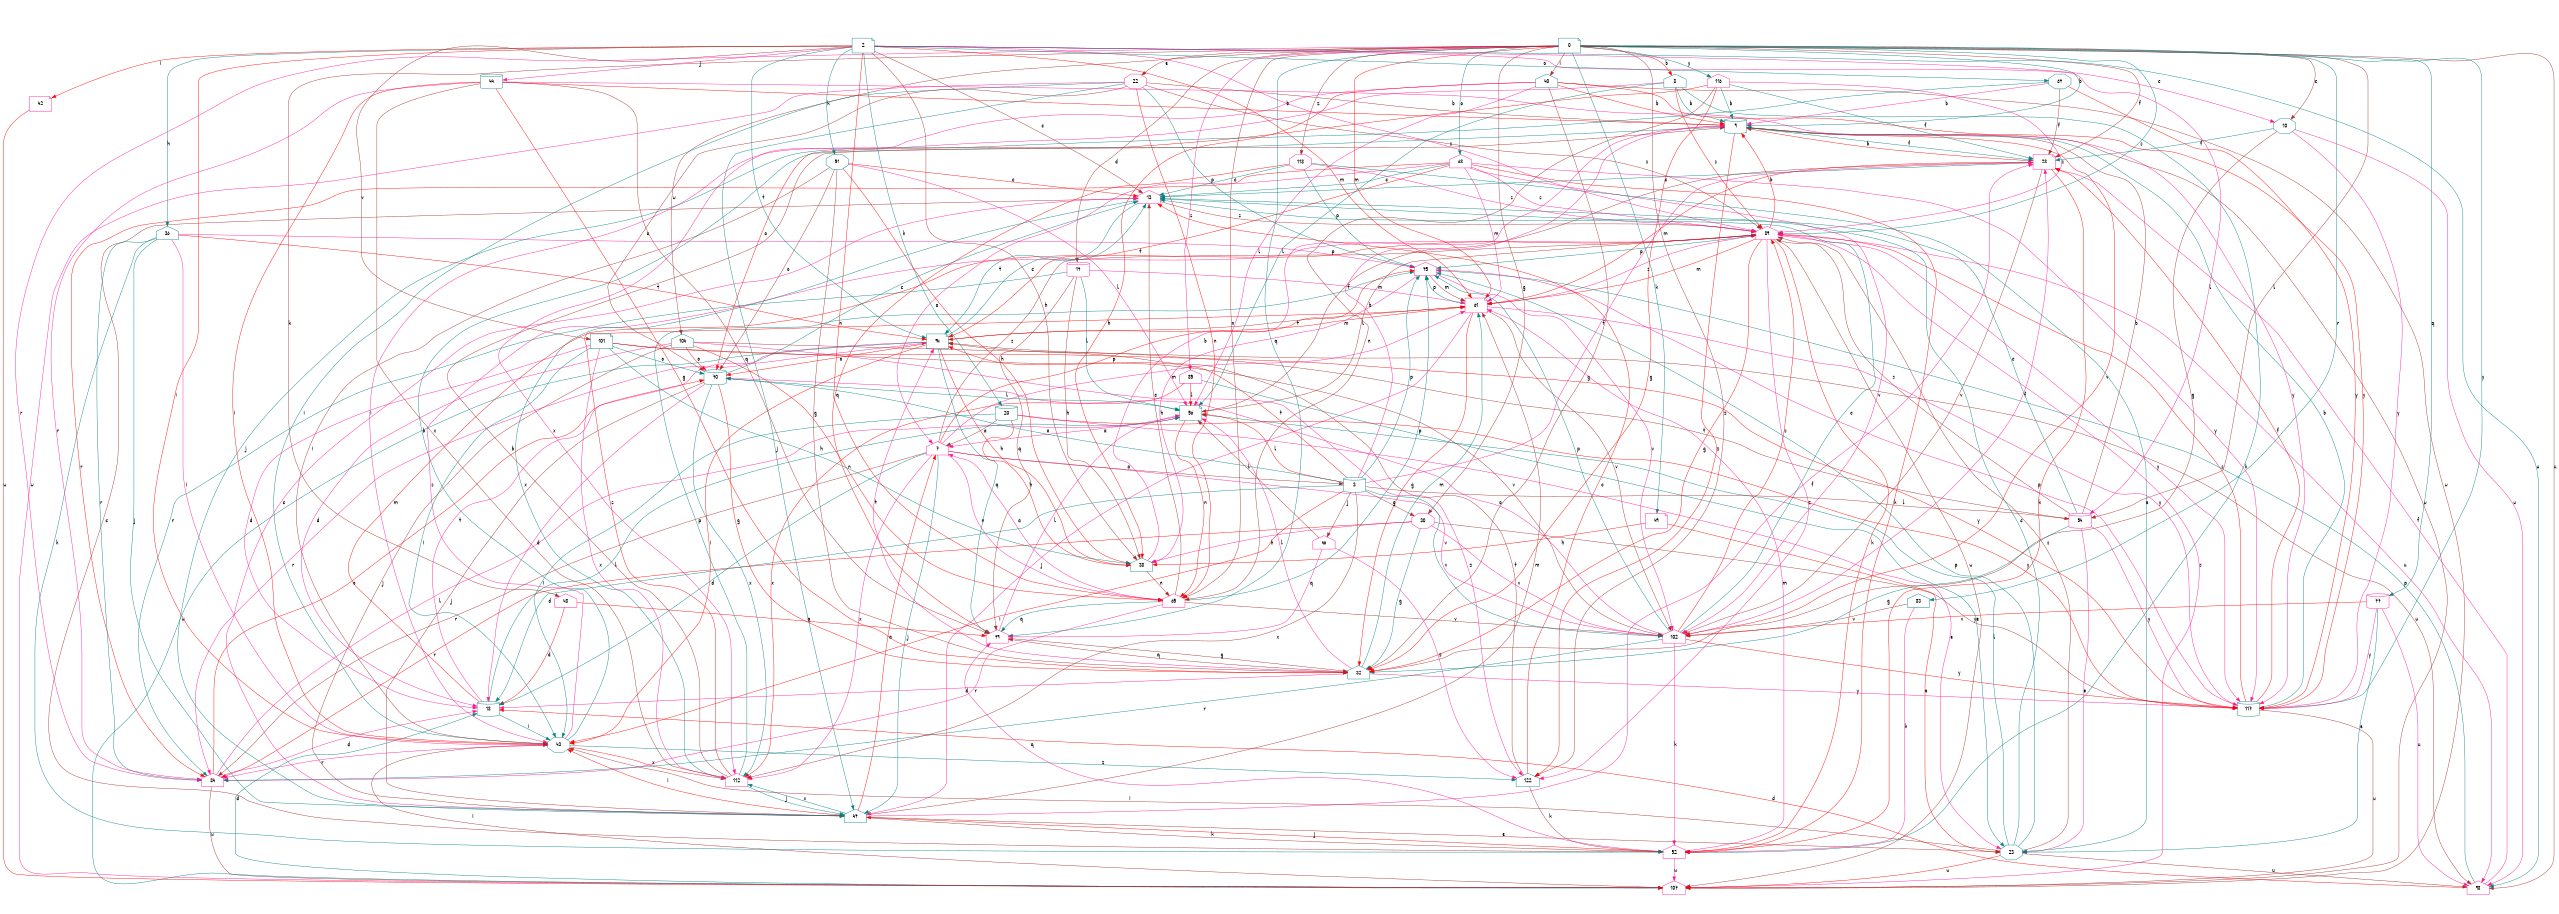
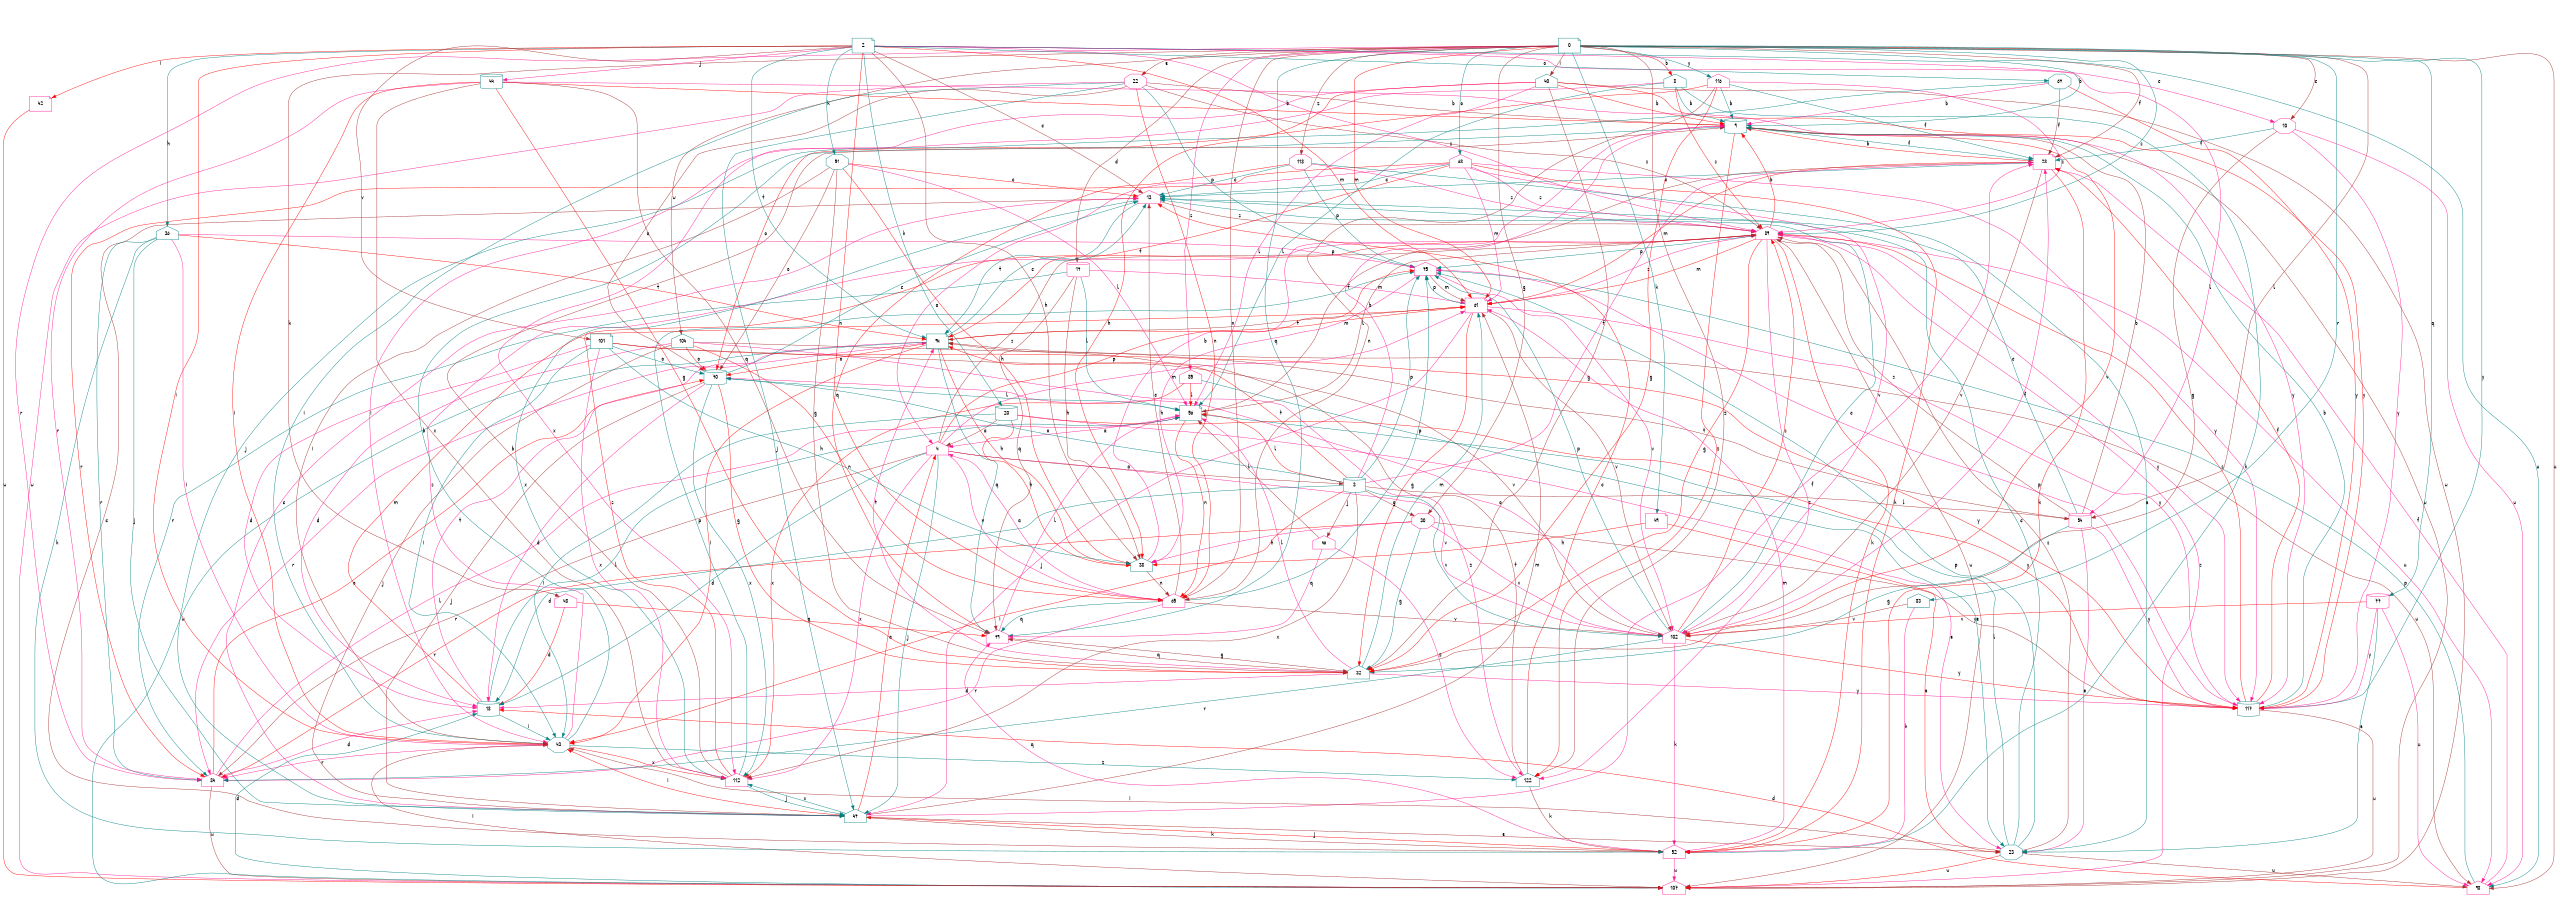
(2285, 126) -> (2285, 126)
(937, 449) -> (937, 449)
